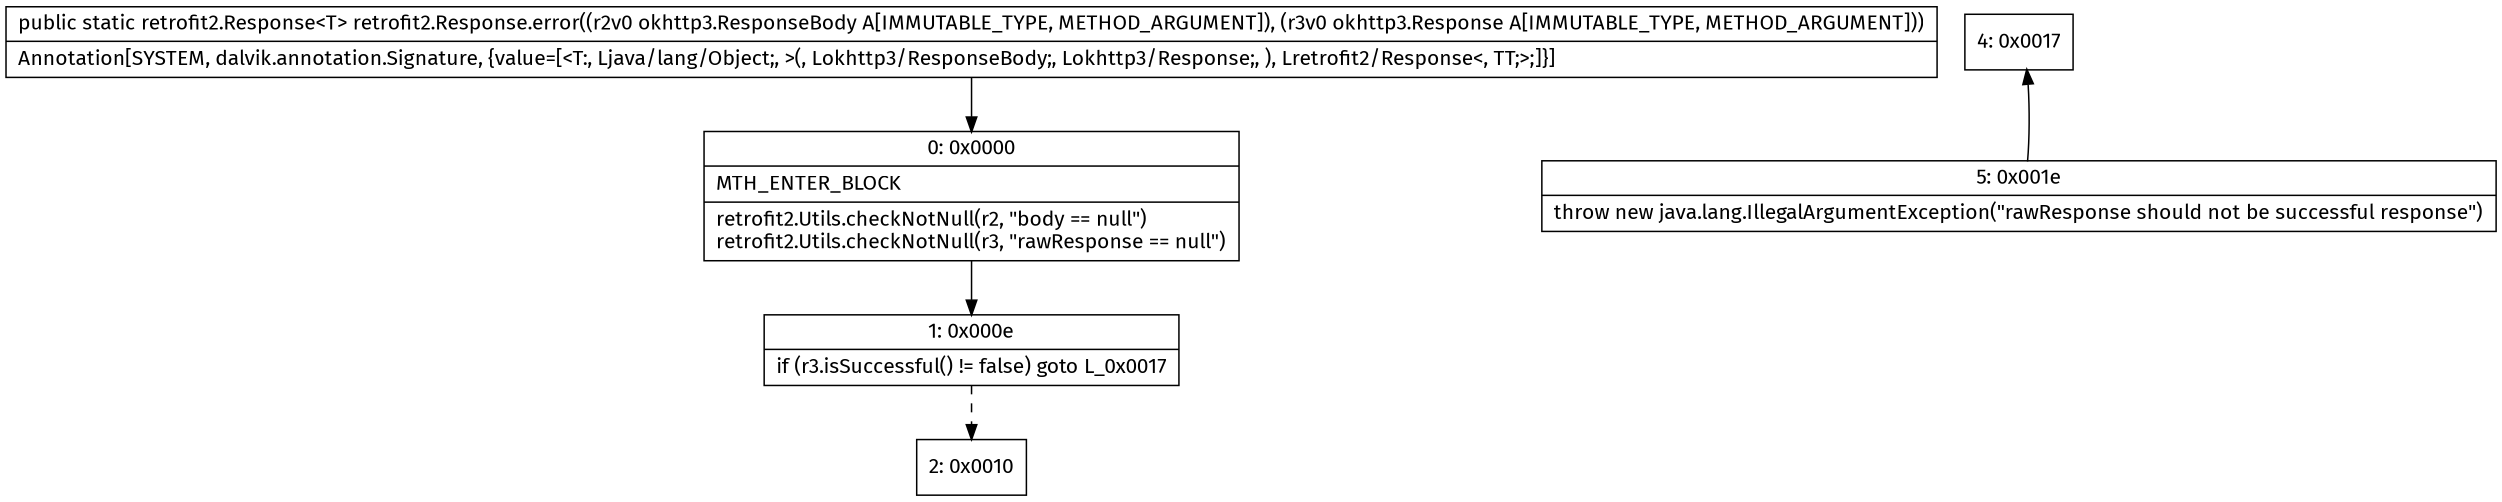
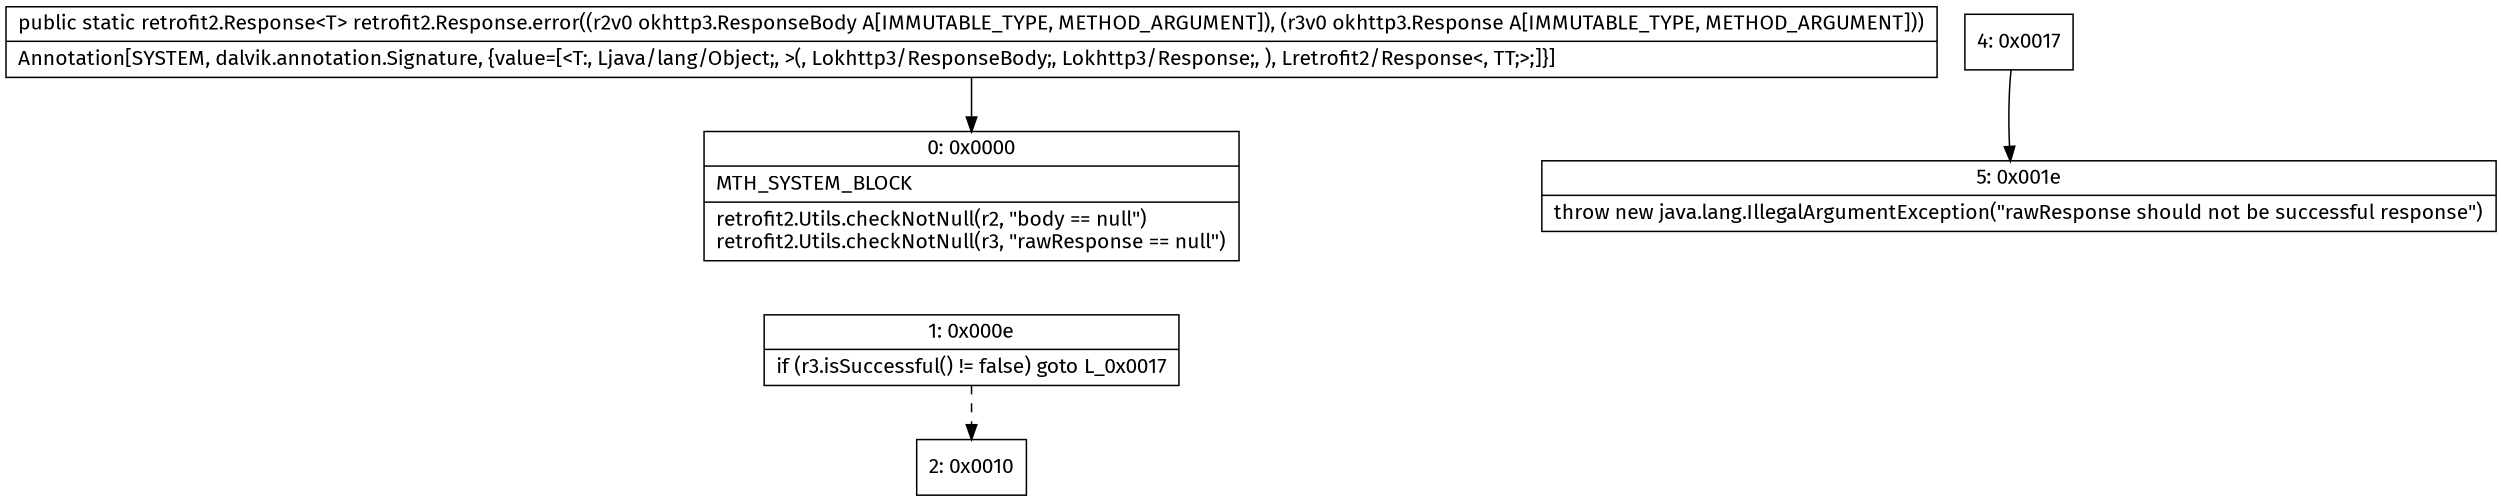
(2029, 123) -> (2009, 108)
(809, 183) -> (815, 183)
(972, 280) -> none
